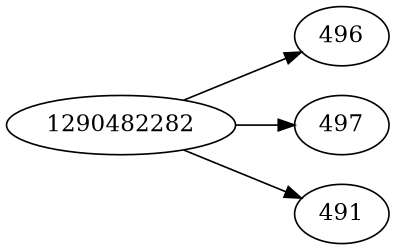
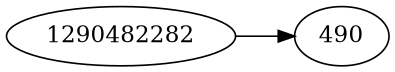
(342, 36) -> none
(342, 125) -> none
(342, 214) -> (342, 36)
